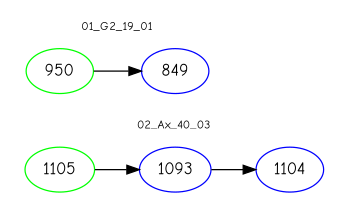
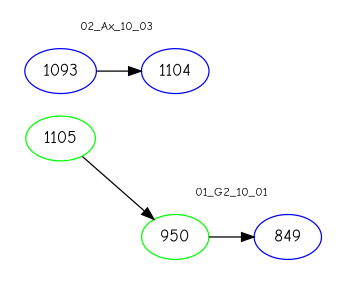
(118, 27) -> (232, 193)
(174, 125) -> (117, 27)
(111, 170) -> (113, 184)
